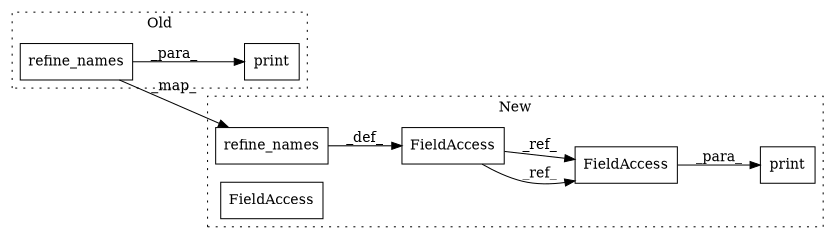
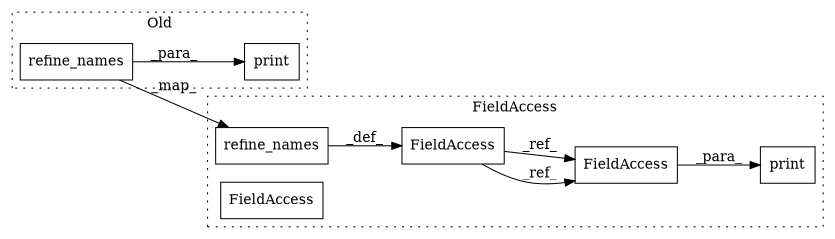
(515, 108) -> (515, 108)
